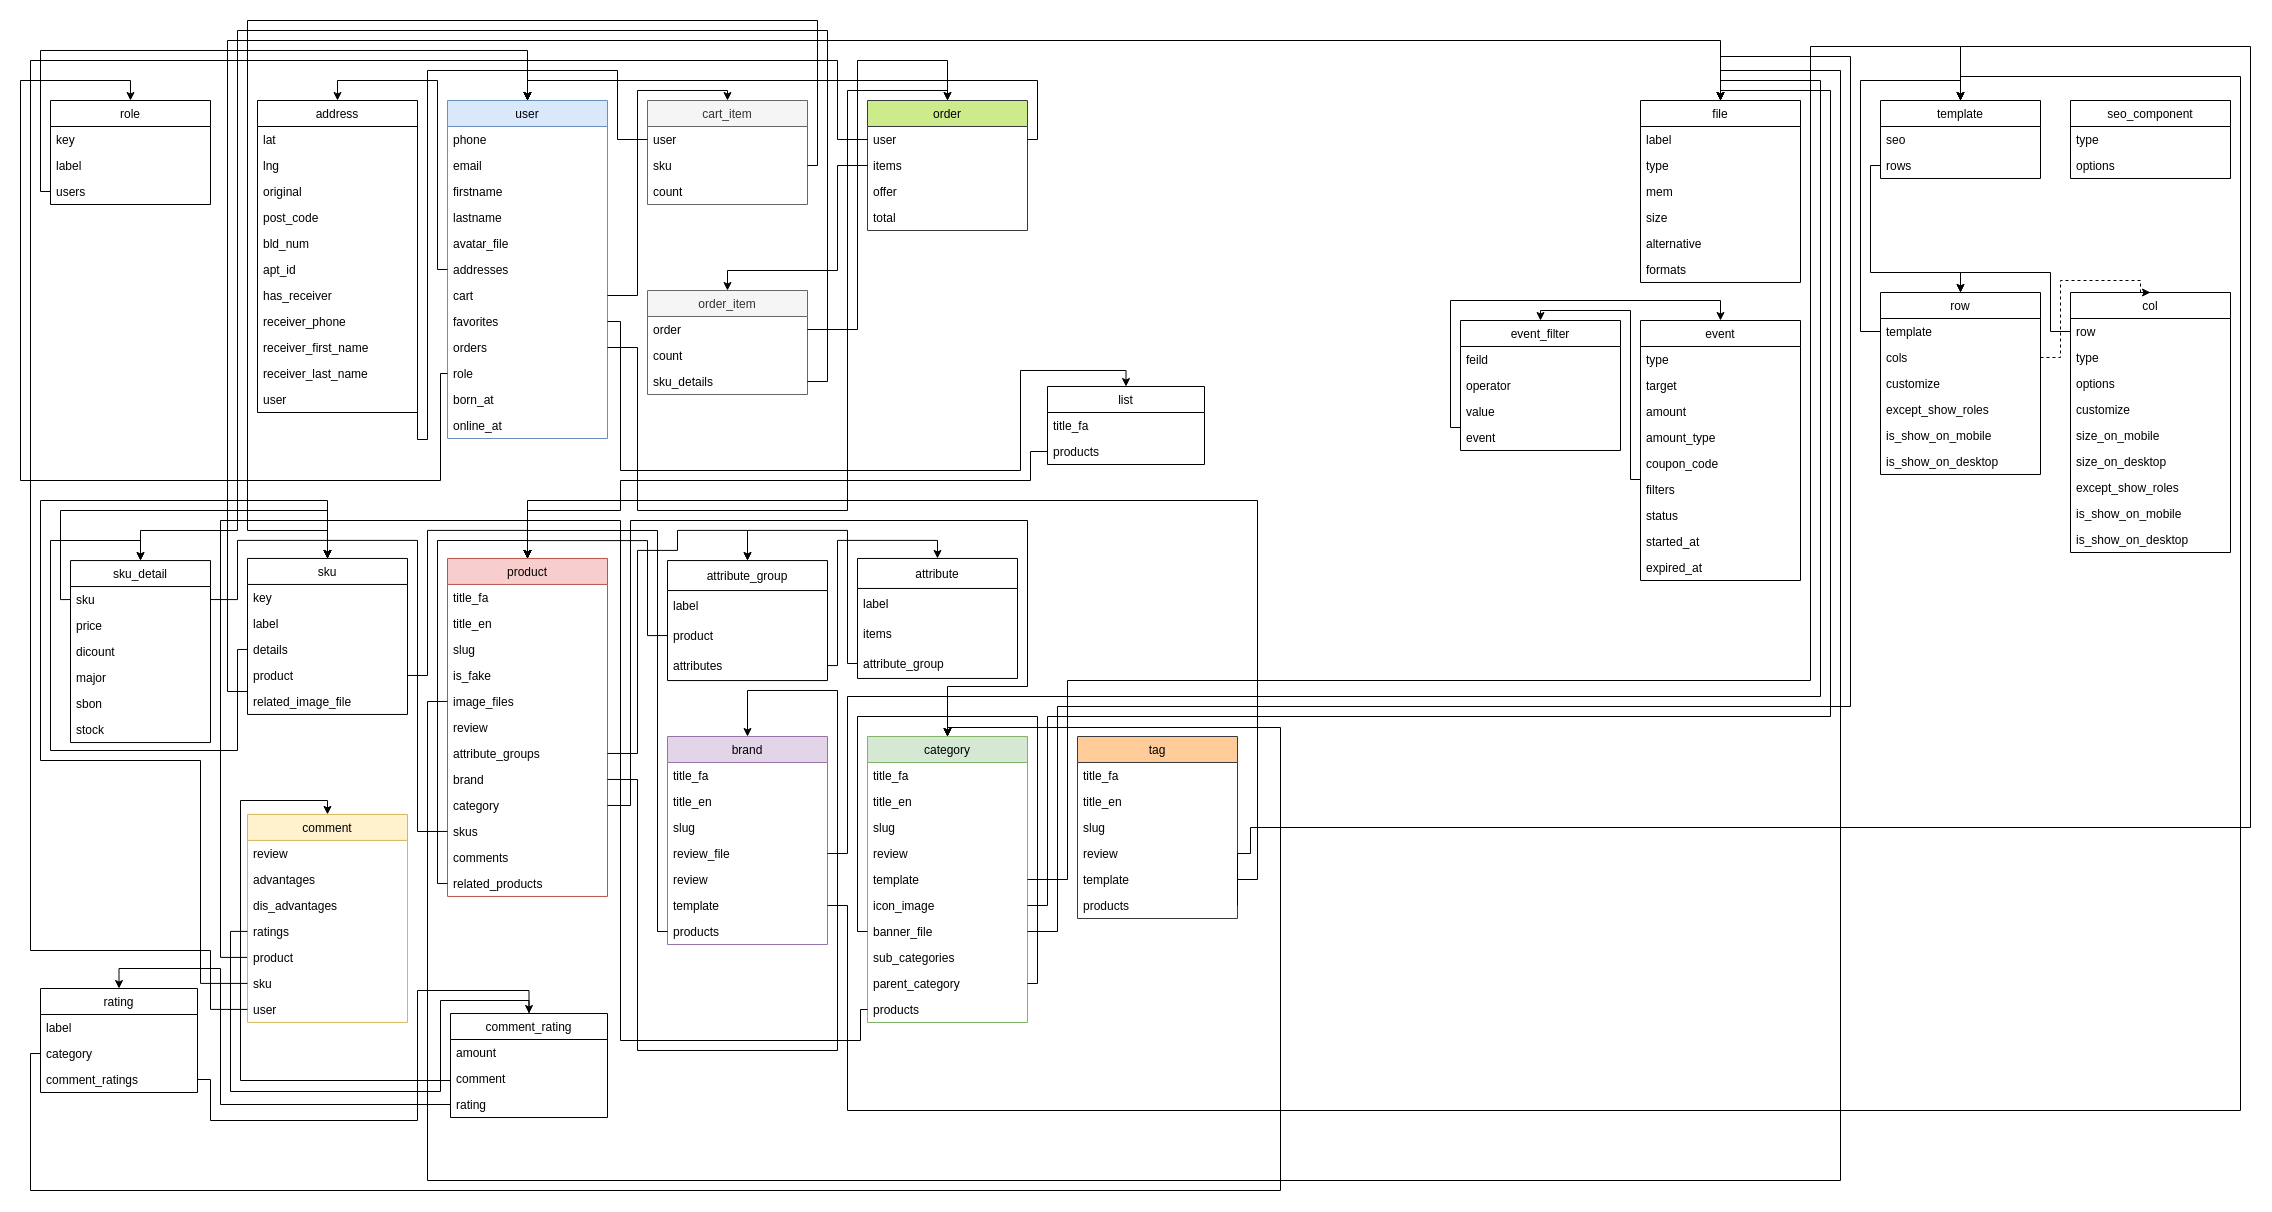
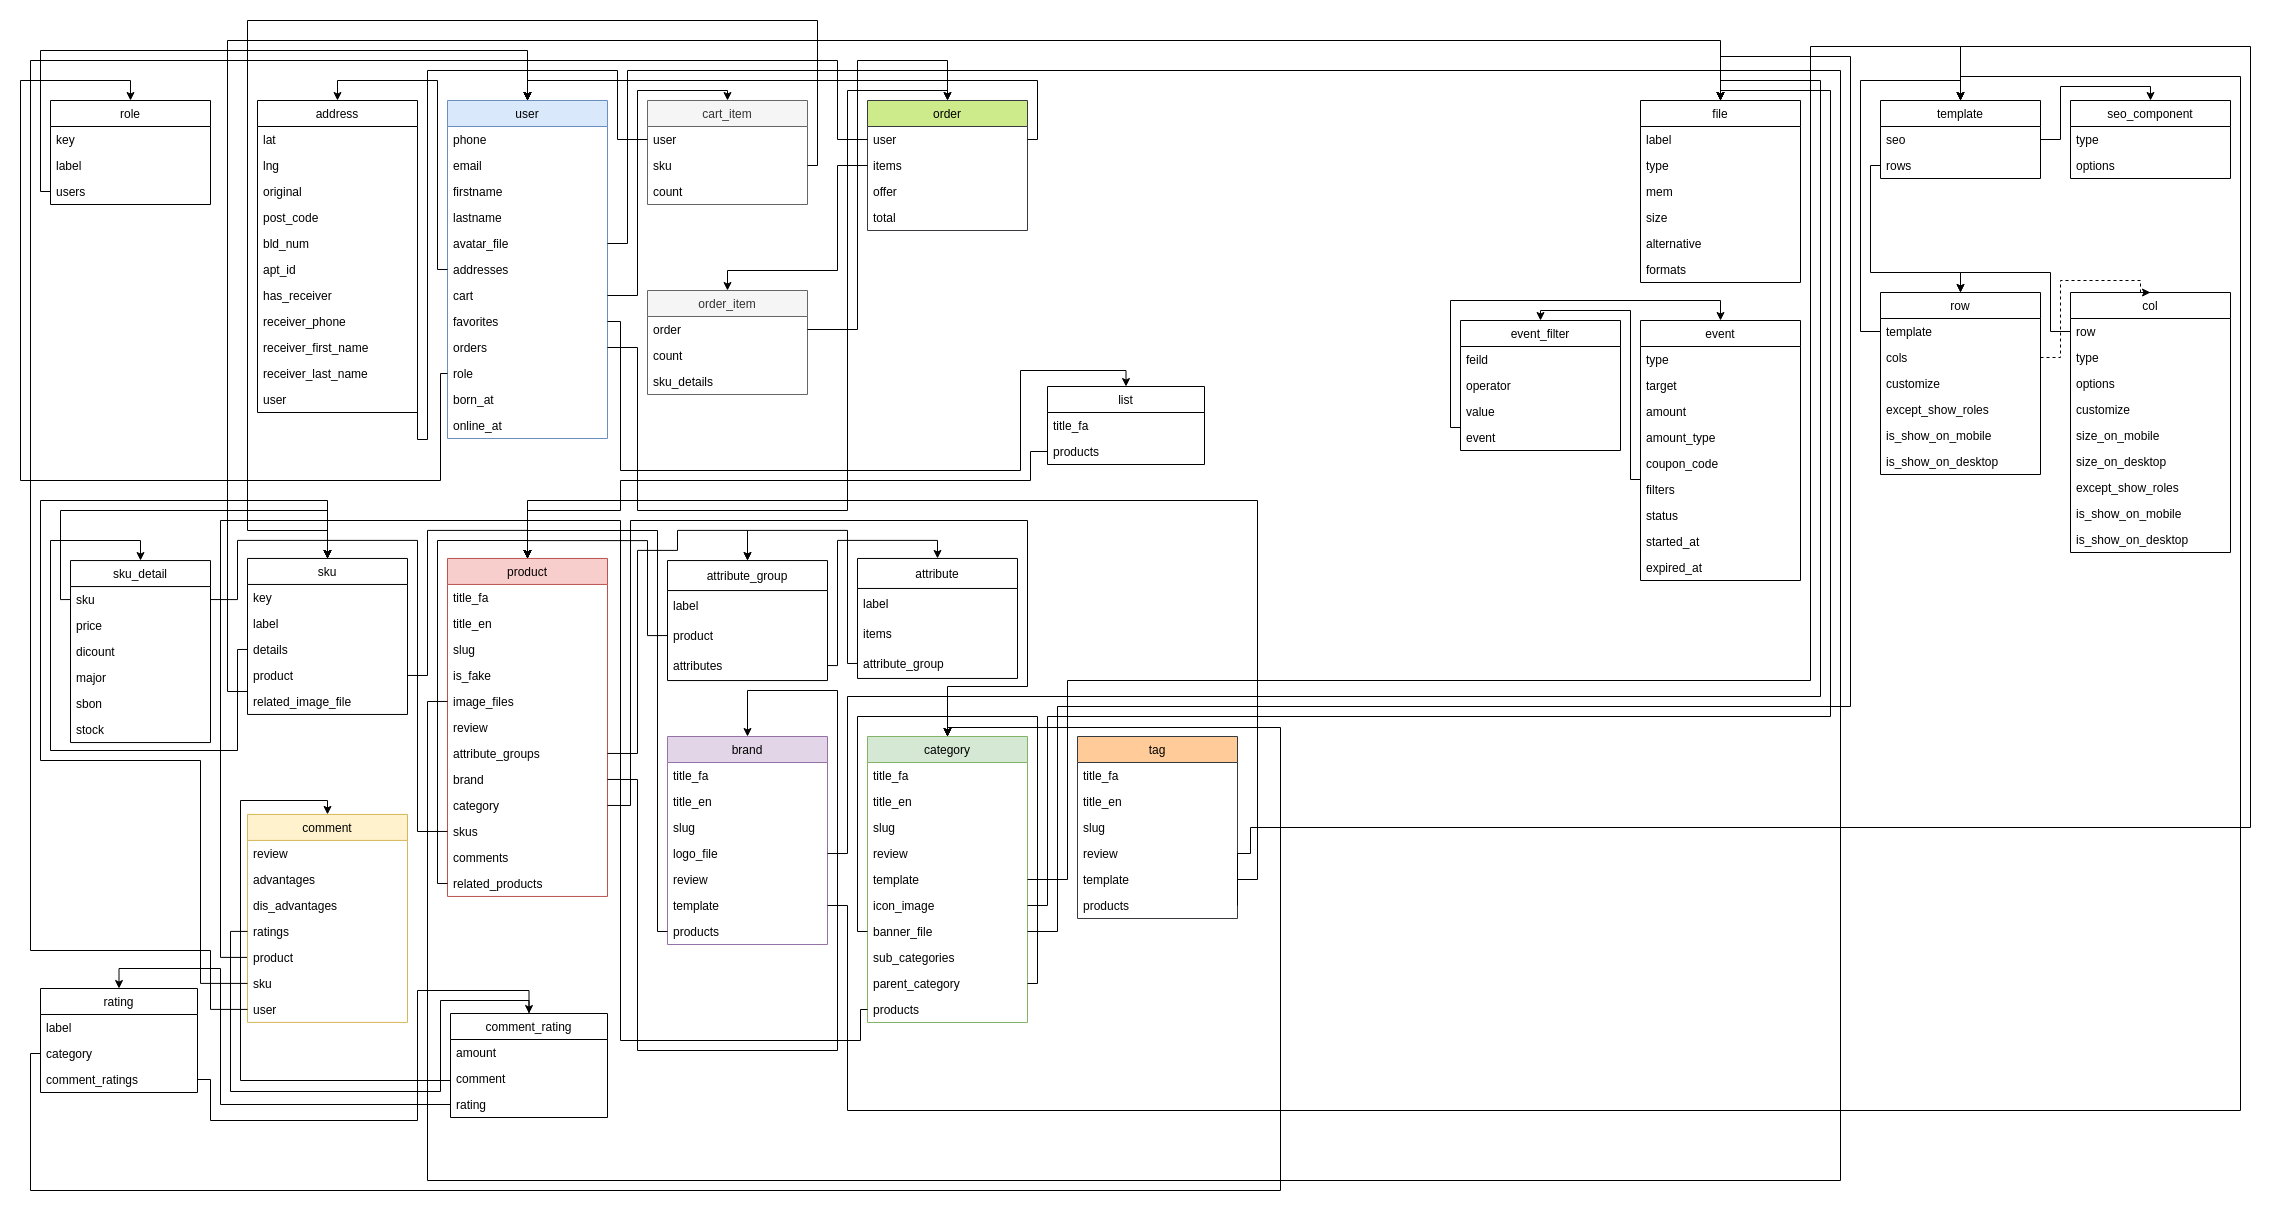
(416, 31) -> none
none -> (1078, 71)
none -> (2073, 87)
(705, 854) -> (699, 854)
